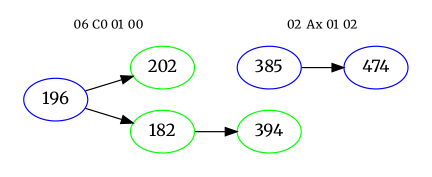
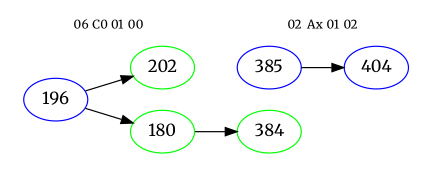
(376, 68) -> (376, 68)
(162, 132) -> (162, 132)
(269, 132) -> (269, 132)
